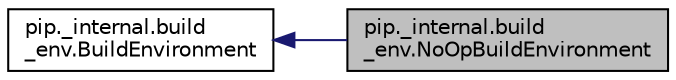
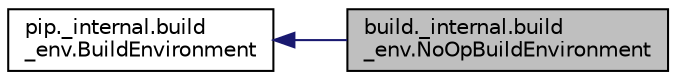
(508, 40) -> (508, 40)
